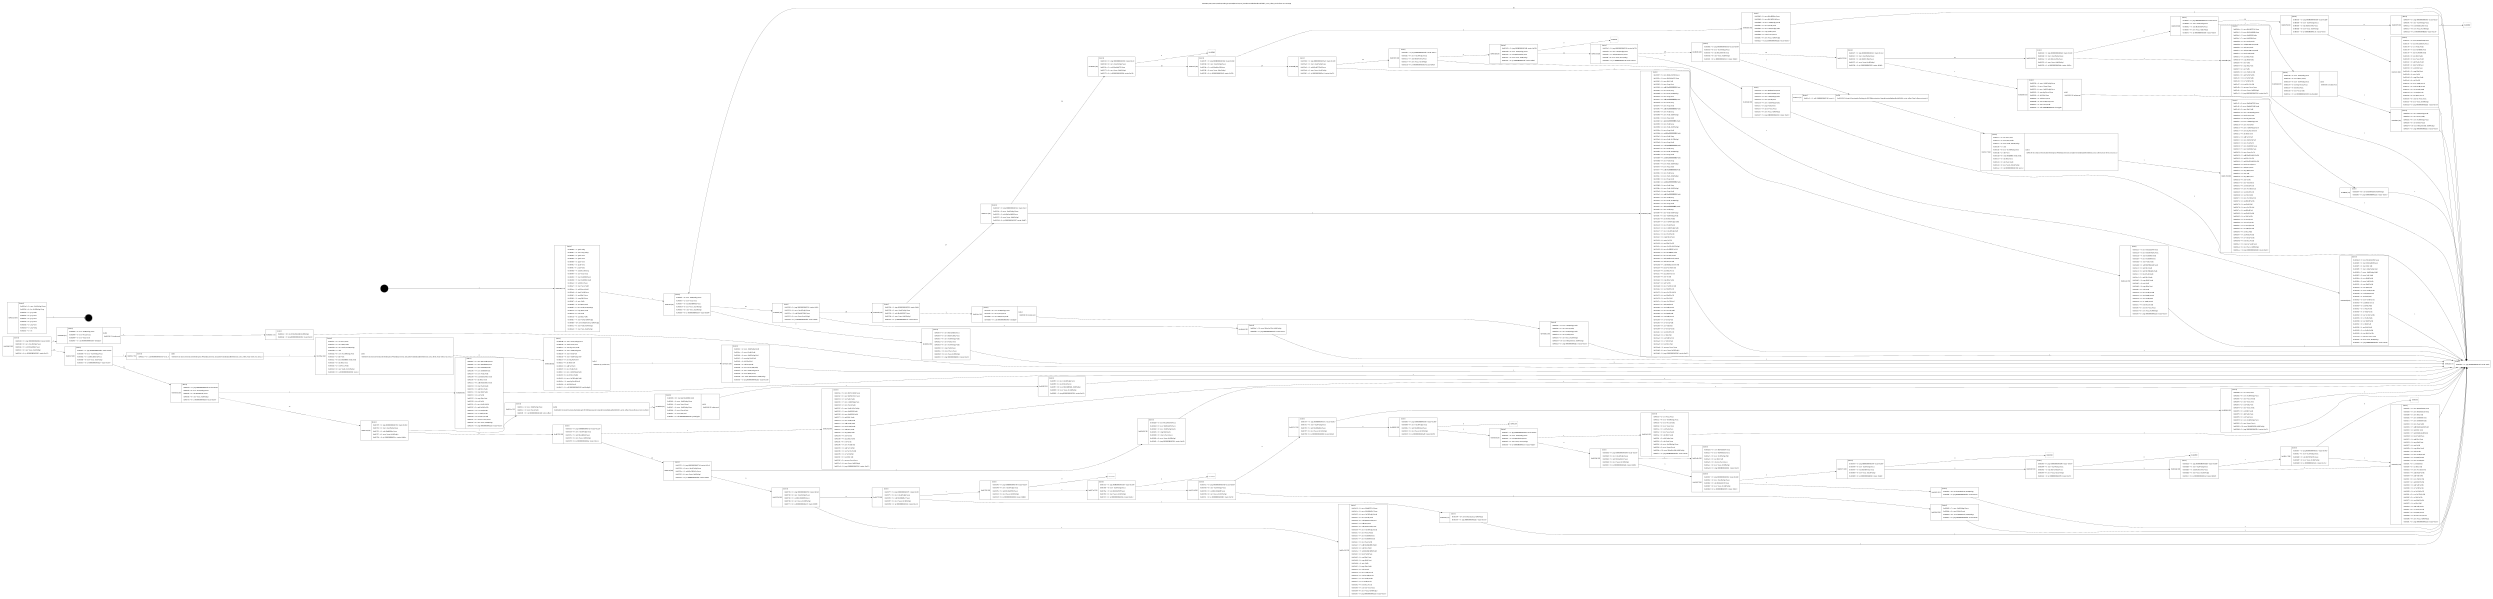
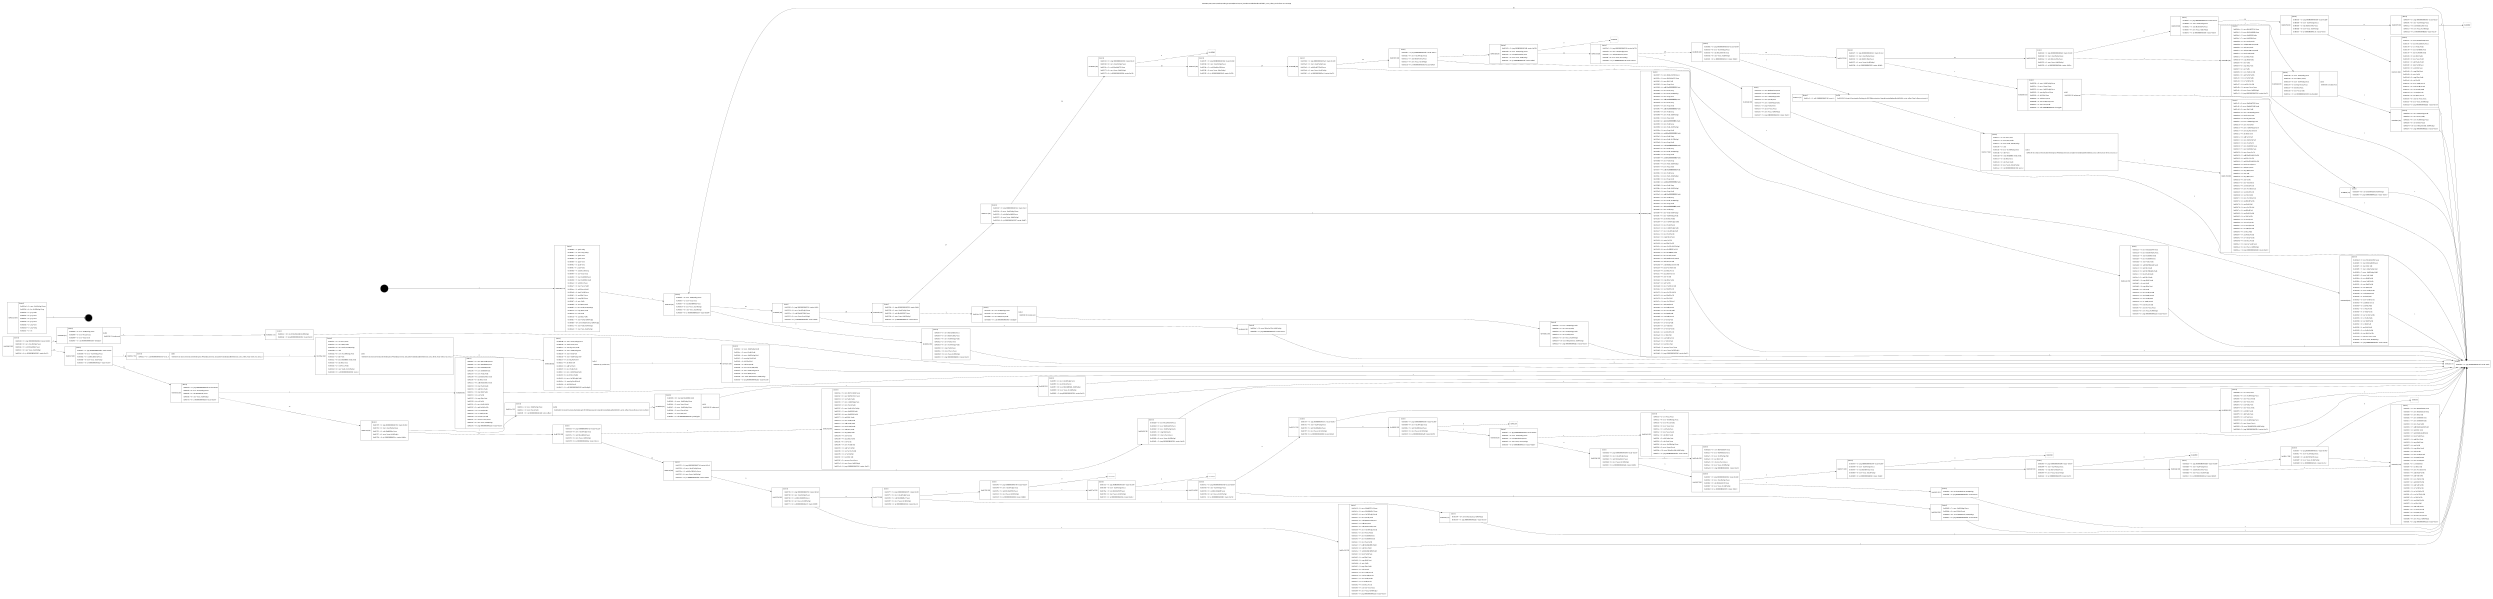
(1766, 28) -> none
